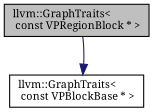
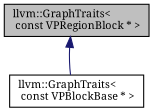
(84, 50) -> (70, 61)
